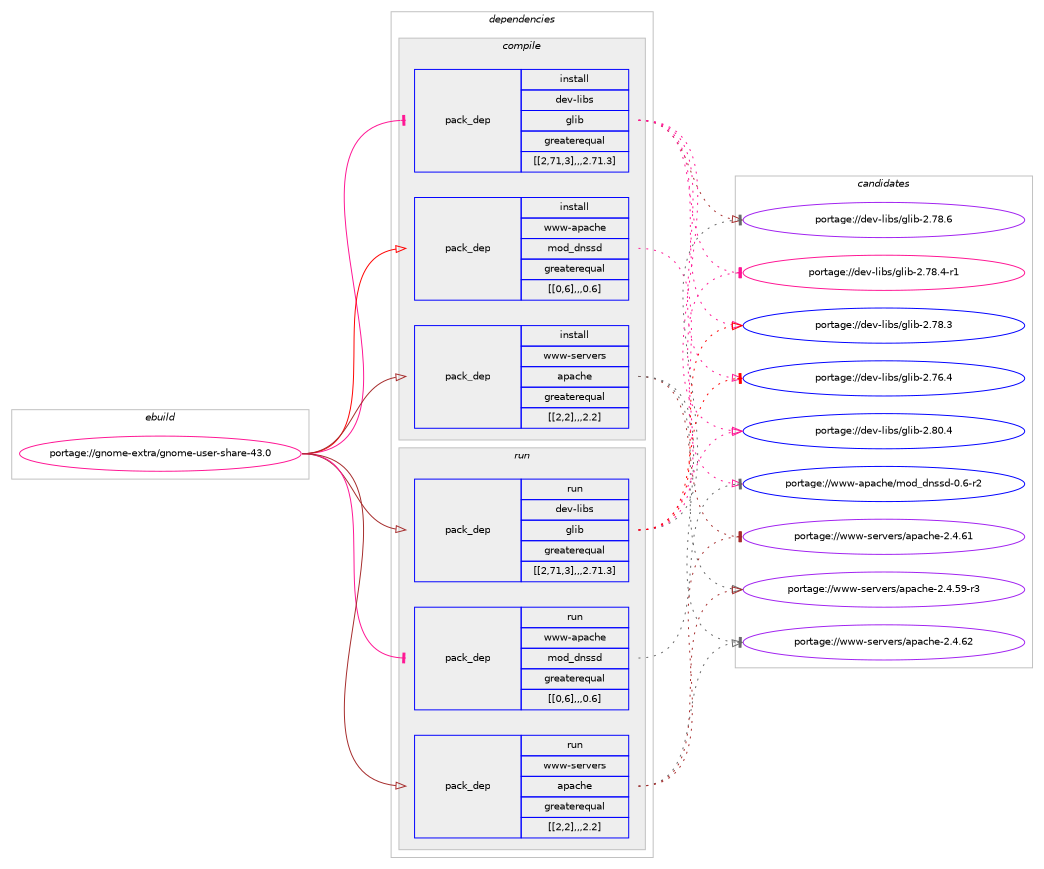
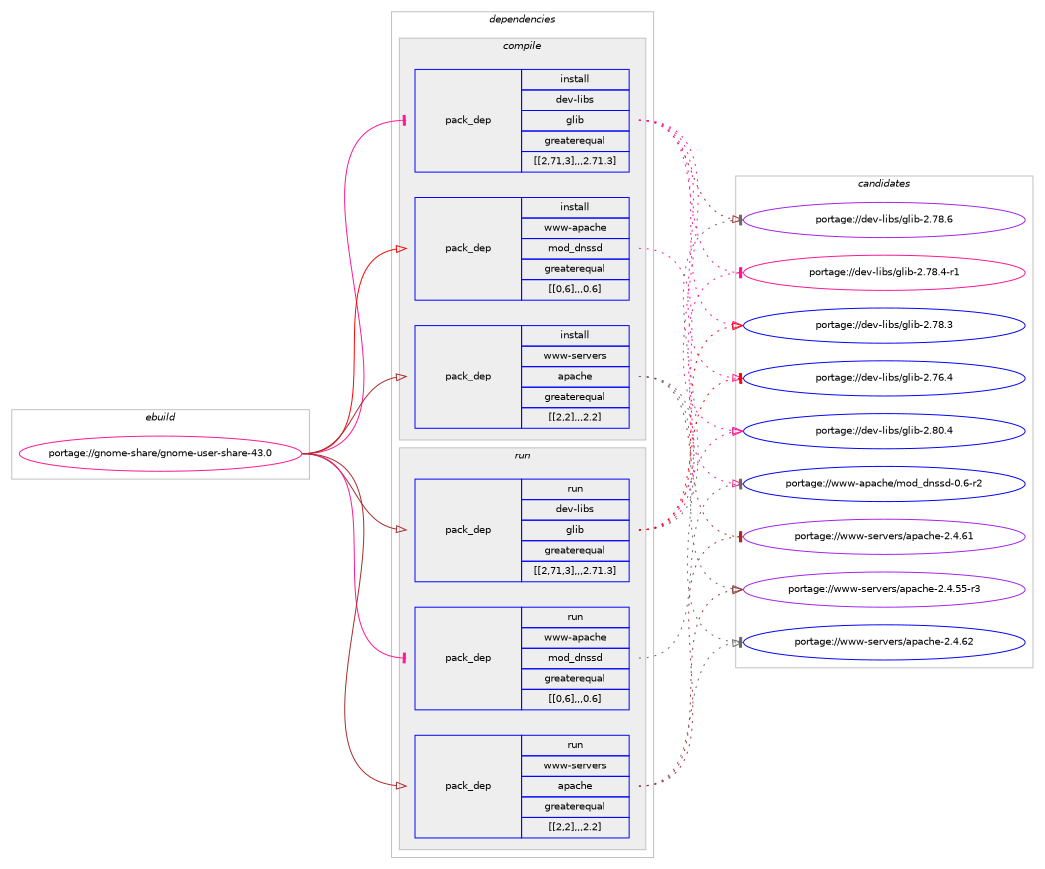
(160, 454) -> (161, 454)
(884, 590) -> (884, 590)
(884, 642) -> (884, 642)
